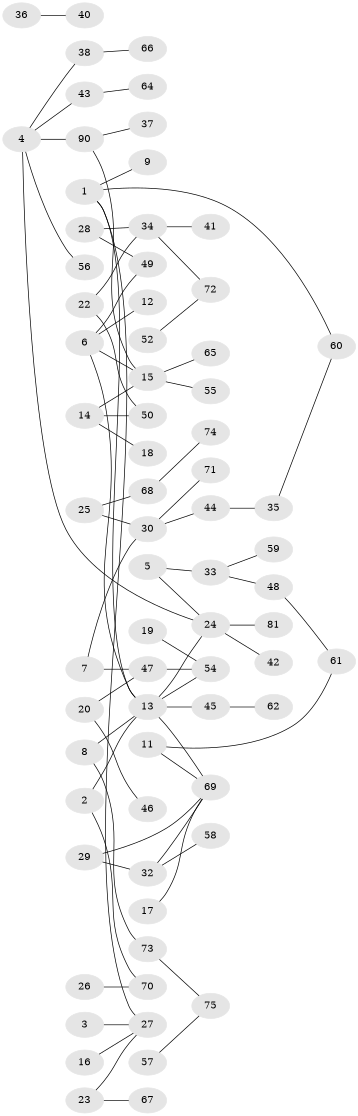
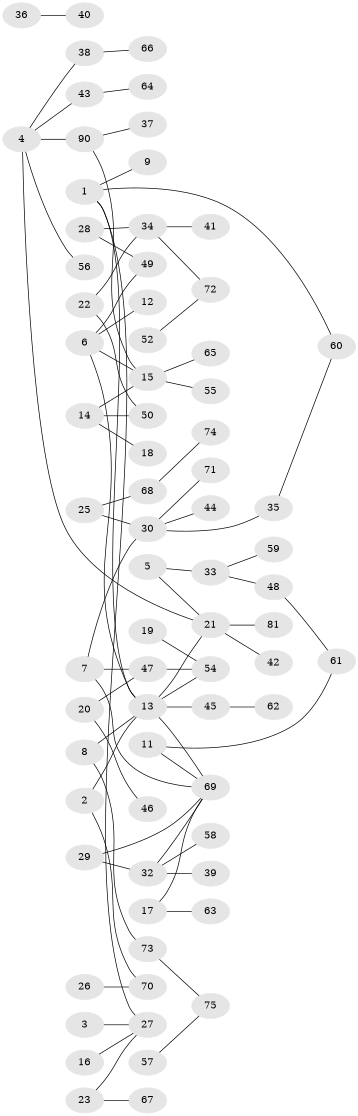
(242, 508) -> (214, 530)
(211, 625) -> (211, 625)
none -> (121, 754)
none -> (211, 874)
none -> (211, 911)
